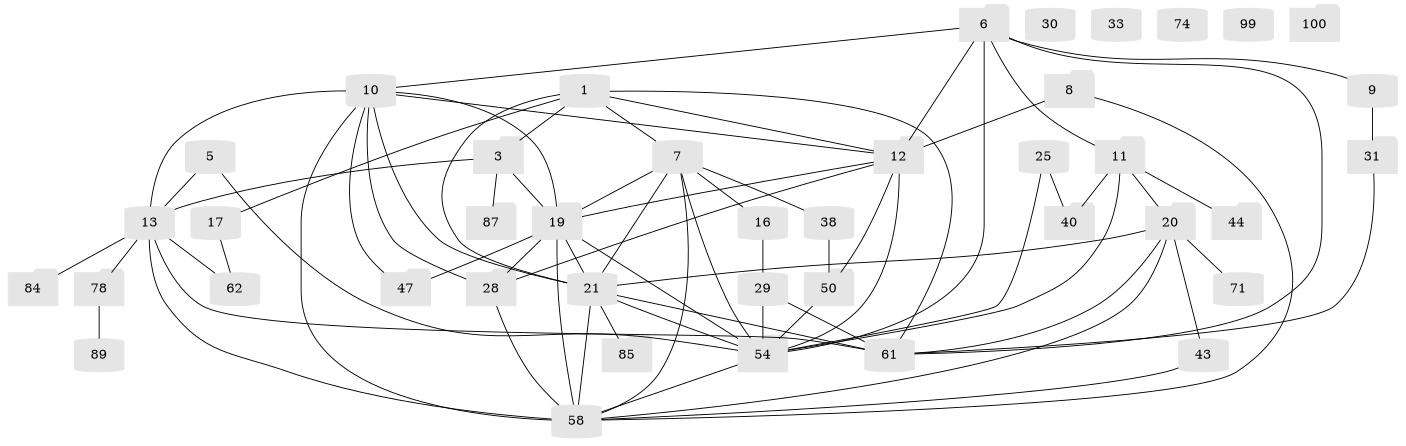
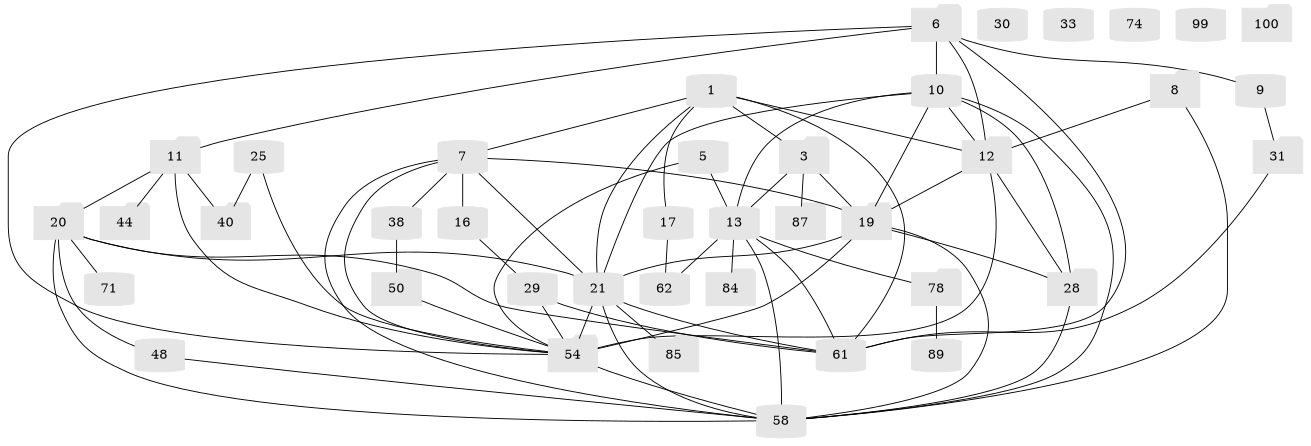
(870, 225) -> none
(406, 289) -> none
(1204, 355) -> (160, 355)
